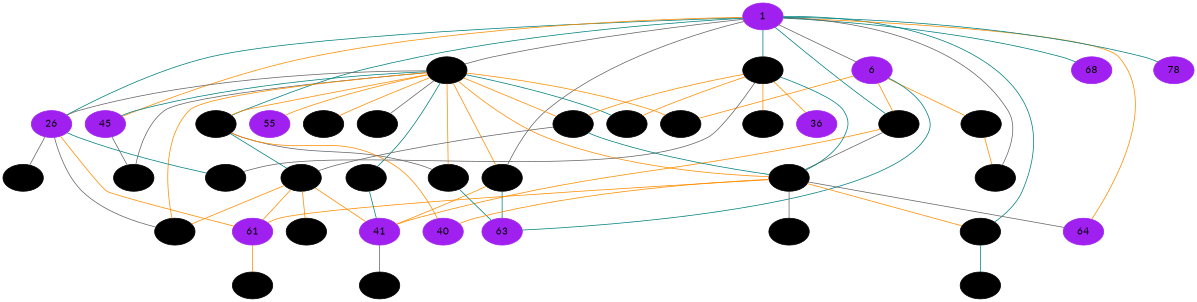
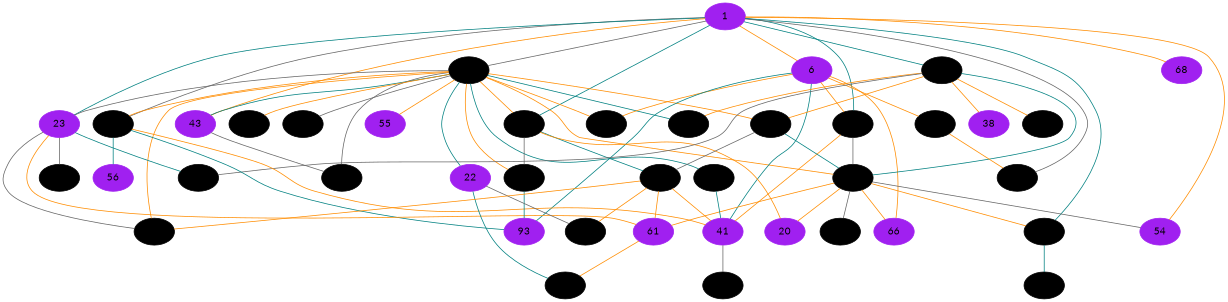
(931, 32) -> (978, 28)
(817, 43) -> (768, 43)
(1174, 70) -> none
(52, 124) -> (59, 124)
(105, 124) -> (195, 124)
(817, 124) -> (989, 124)
none -> (780, 155)
none -> (113, 178)
none -> (470, 178)
(443, 232) -> (785, 232)
(502, 232) -> (524, 232)
none -> (894, 232)
(1083, 232) -> (1160, 232)
